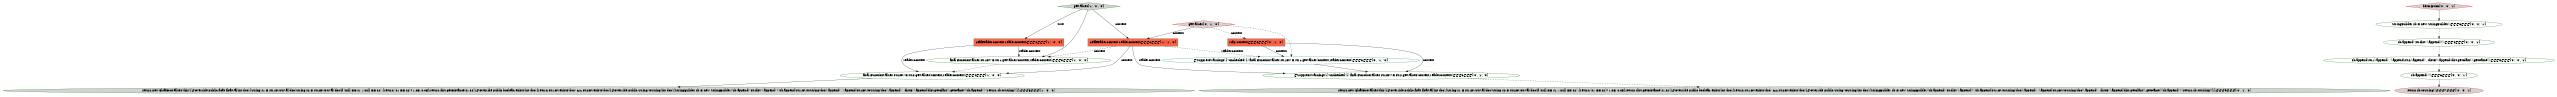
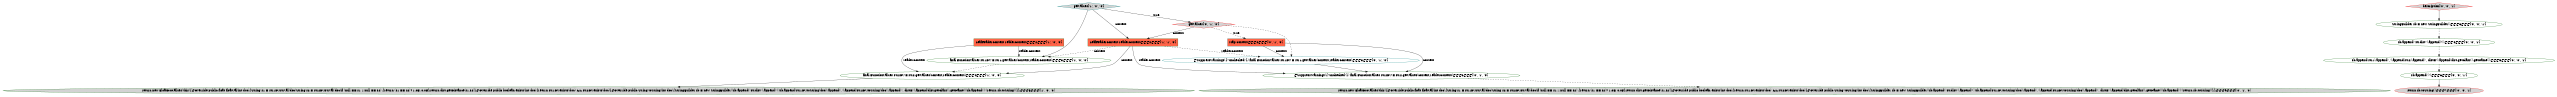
(1089, 6) -> (1089, 6)
(1054, 23) -> (1145, 15)
(1236, 33) -> (1236, 33)
